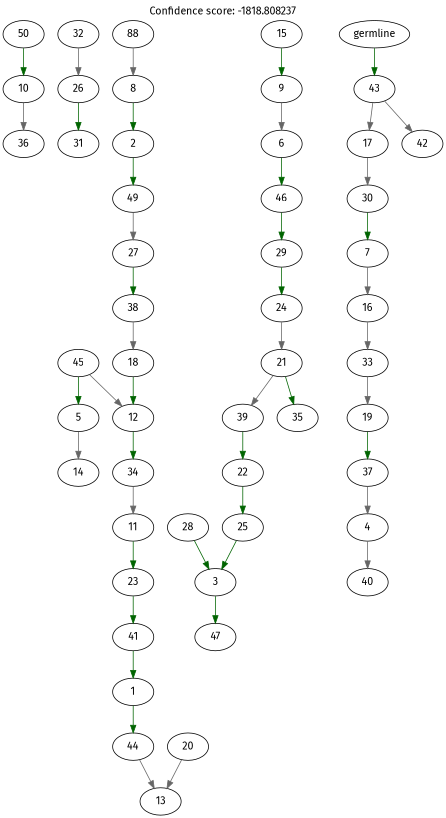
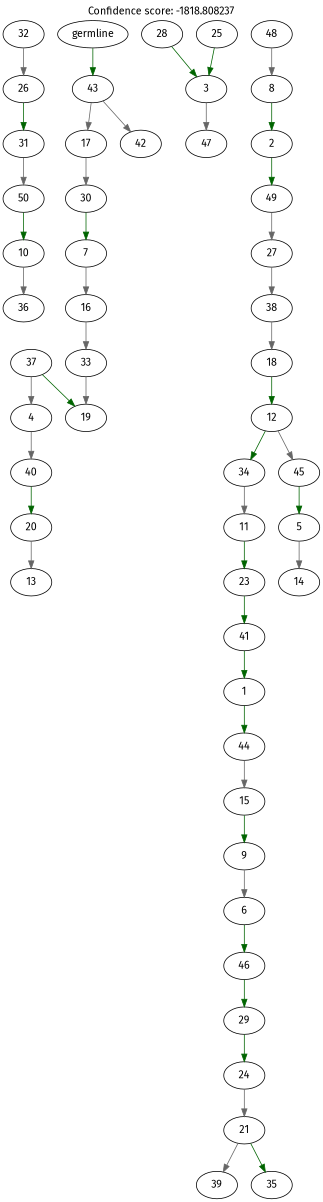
(133, 34) -> (272, 34)
none -> (24, 168)
(133, 277) -> (272, 277)
(103, 388) -> (284, 442)
(368, 442) -> (56, 388)
(243, 473) -> none
none -> (31, 496)
(215, 606) -> (206, 113)
(145, 771) -> (244, 770)
